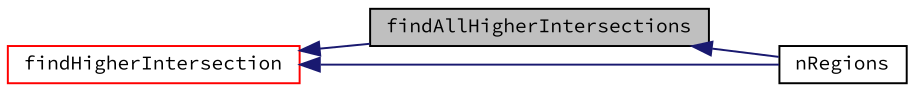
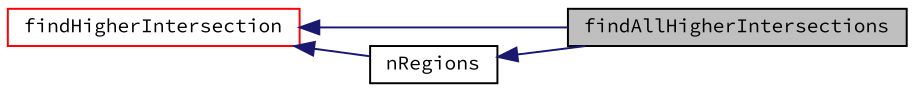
(745, 53) -> (551, 50)
